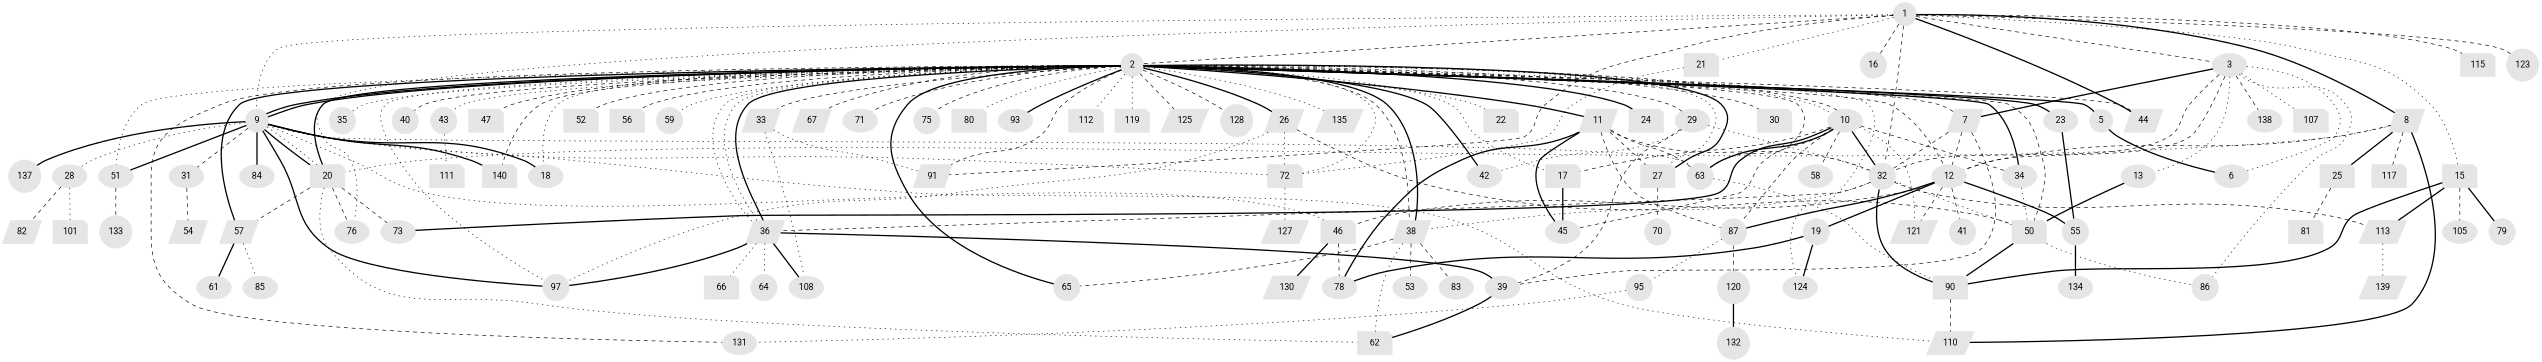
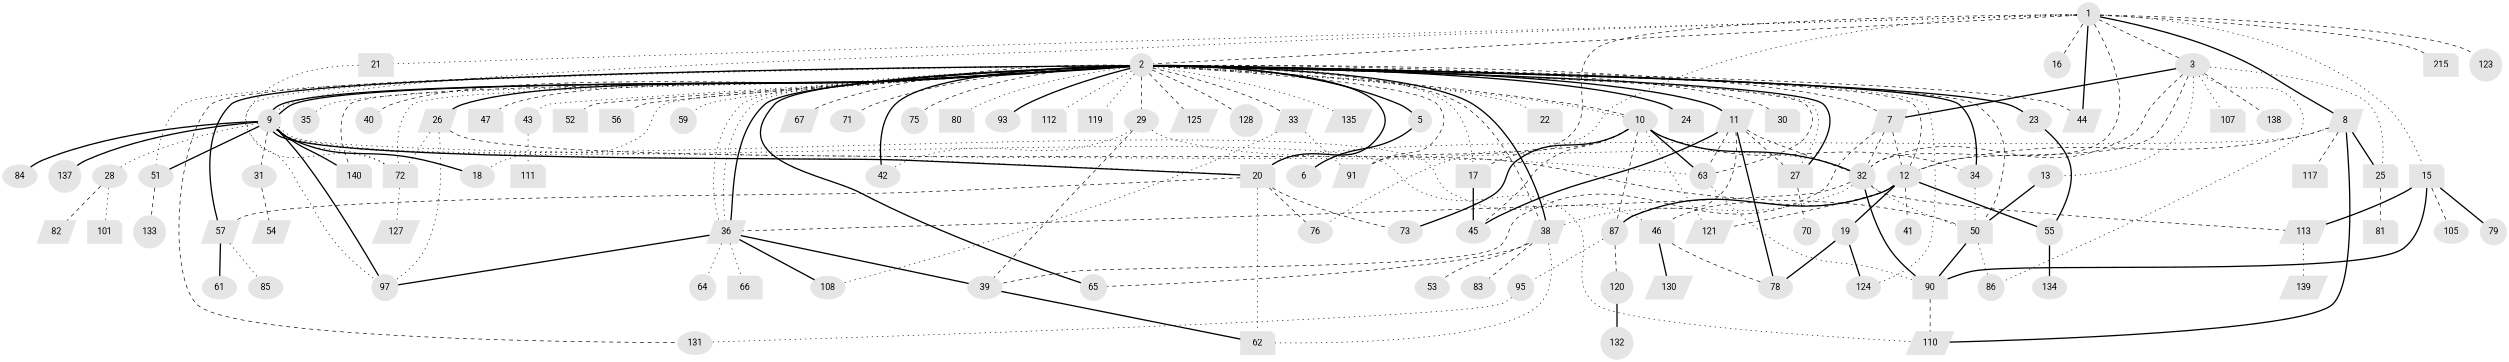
(2478, 65) -> (2441, 65)
(2340, 119) -> (2323, 84)
(1816, 176) -> none
